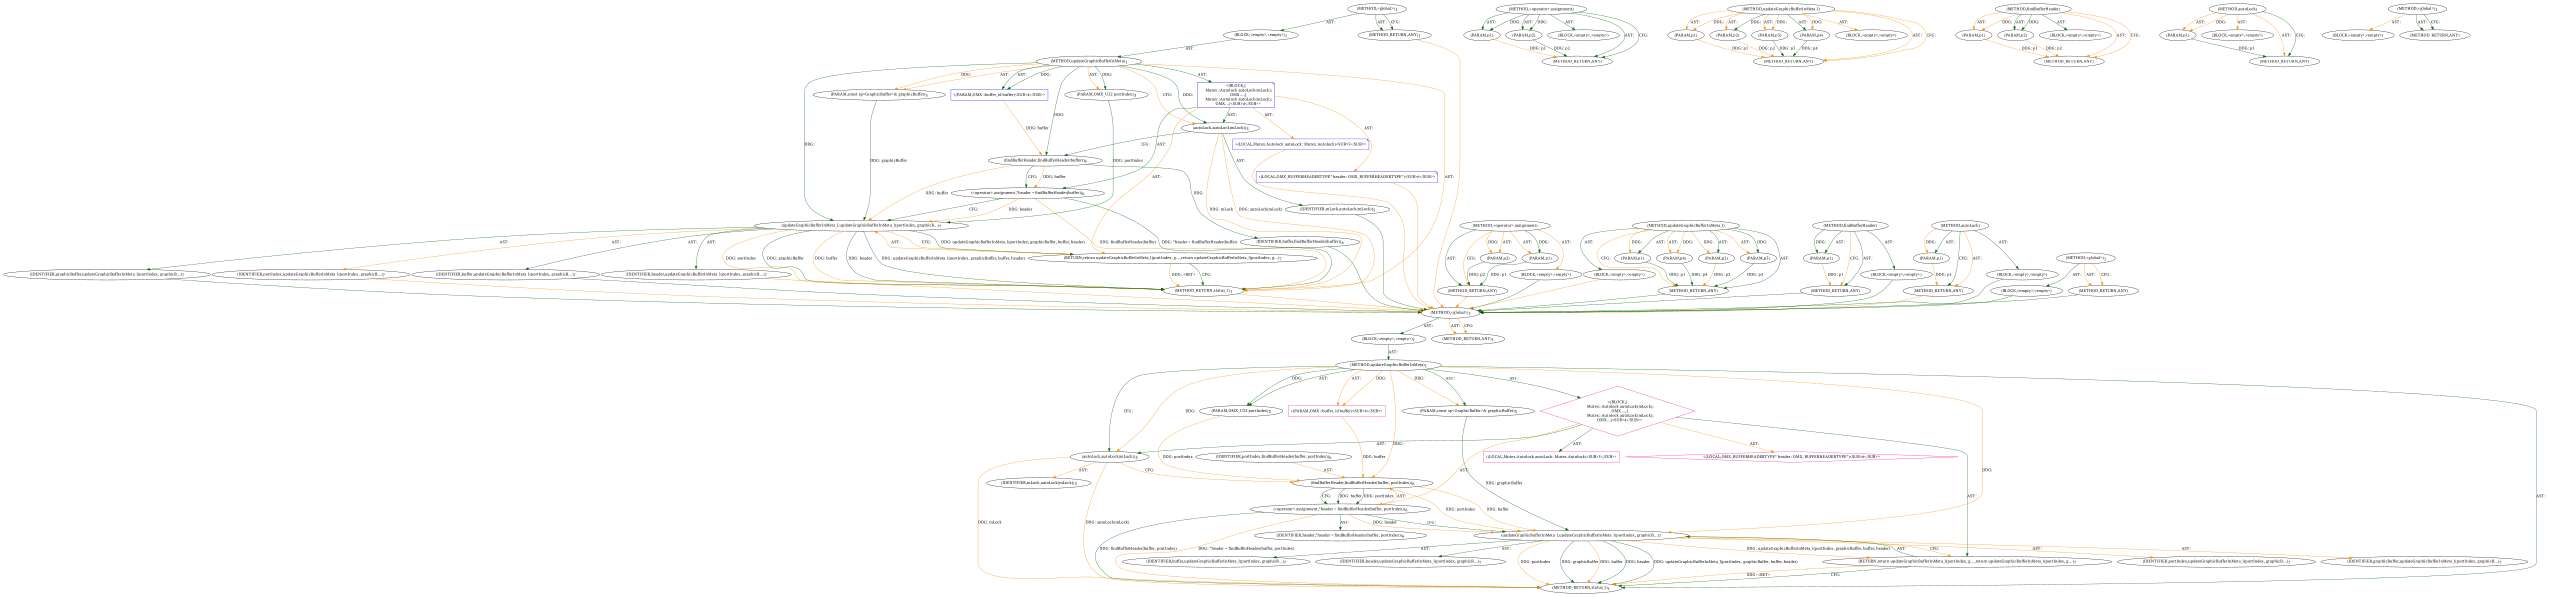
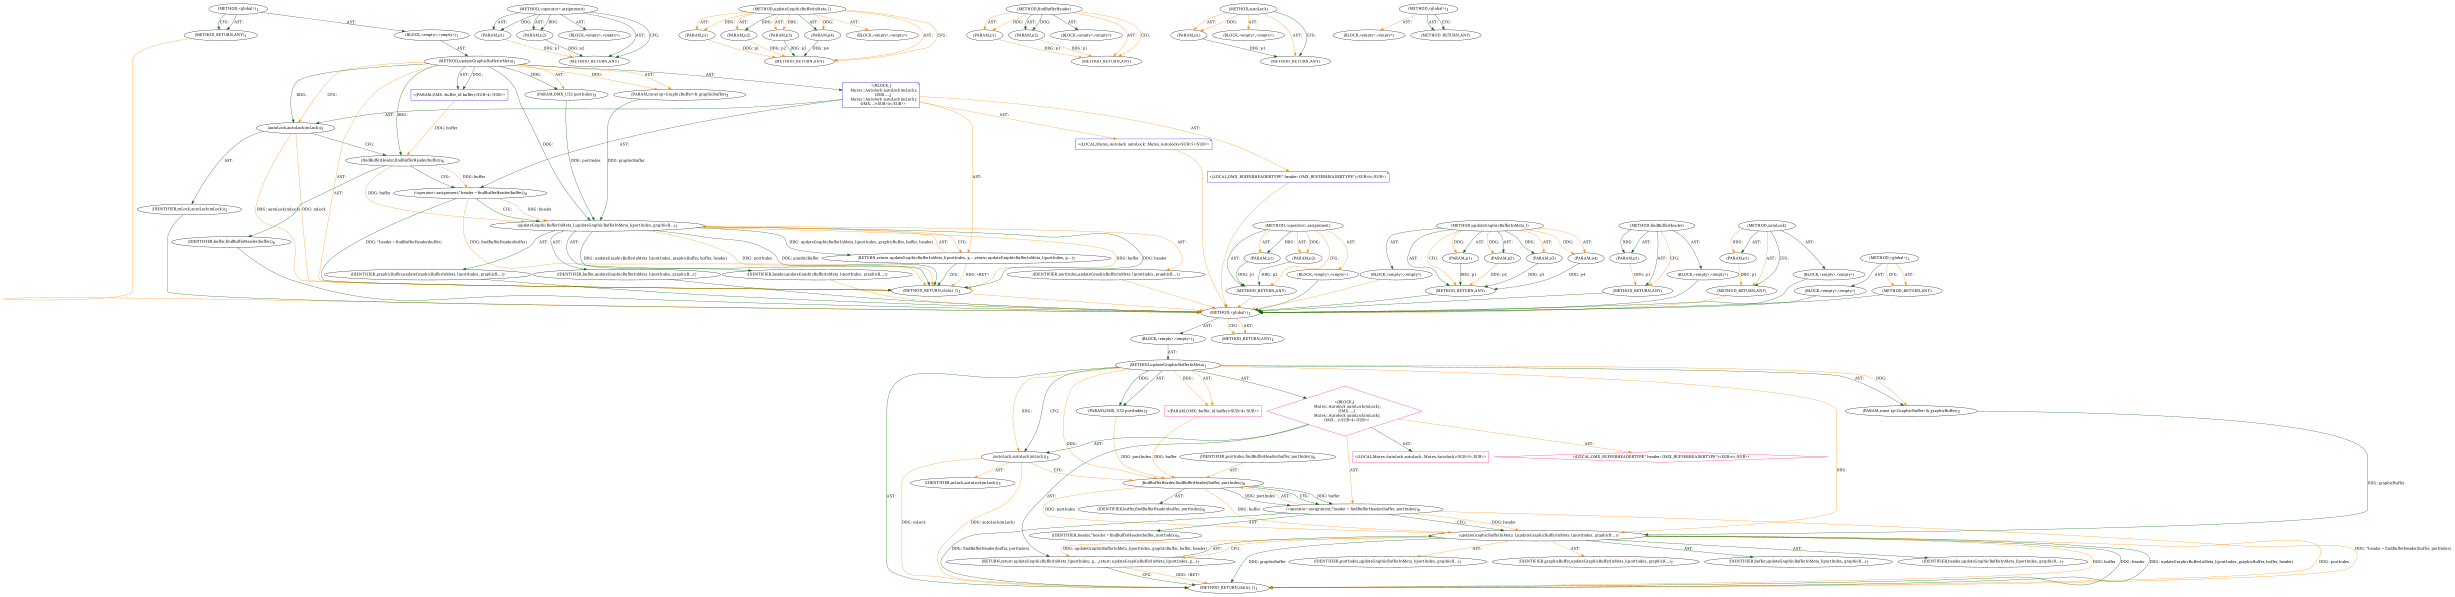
(1199, 193) -> (339, 193)
none -> (1151, 509)
